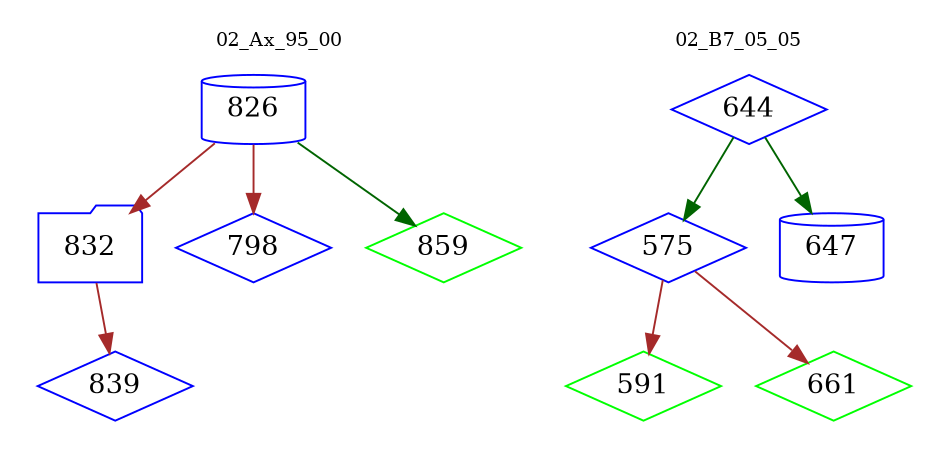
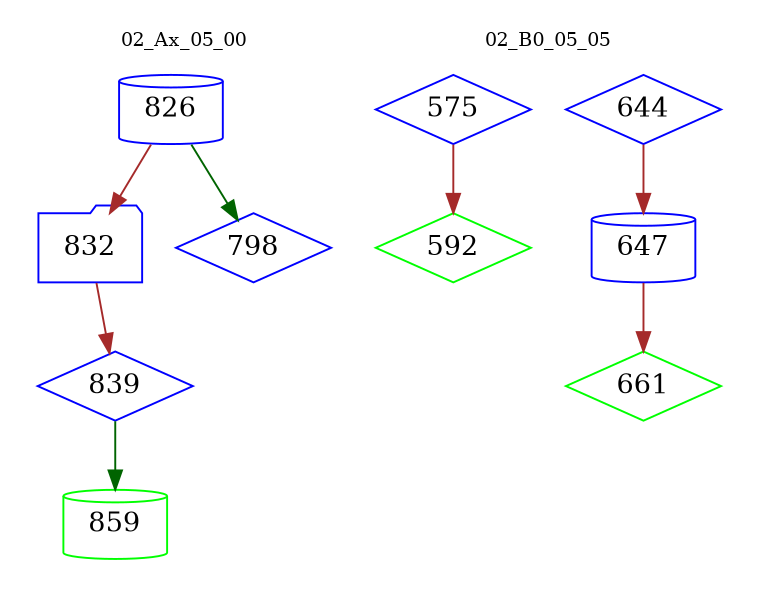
(279, 41) -> (184, 41)
(739, 41) -> (548, 41)
(783, 167) -> (643, 169)
(254, 169) -> (210, 174)
(714, 170) -> none
(348, 179) -> (115, 446)
(444, 248) -> (115, 524)
(743, 311) -> (643, 308)
(643, 386) -> (453, 248)
